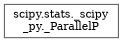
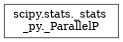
(61, 21) -> (61, 21)
